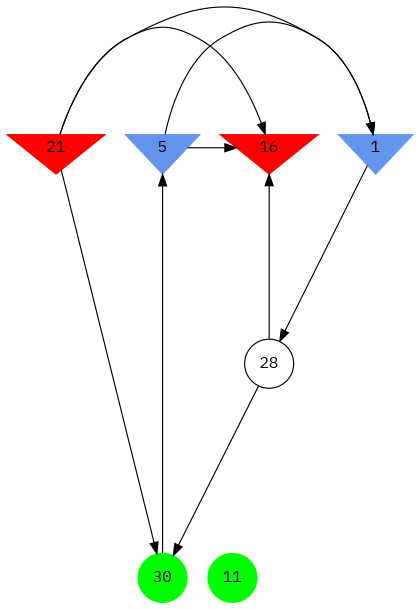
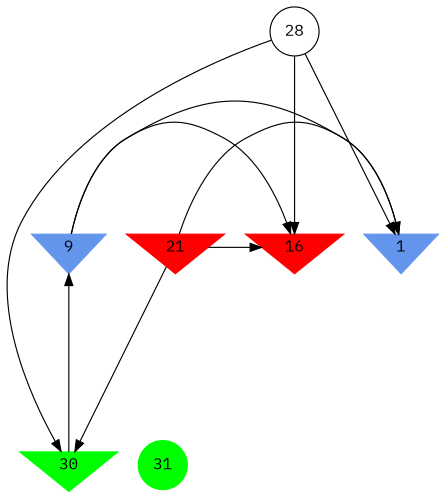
(163, 148) -> (69, 247)
(326, 248) -> (343, 130)
(163, 578) -> (69, 465)
(232, 578) -> (163, 465)
